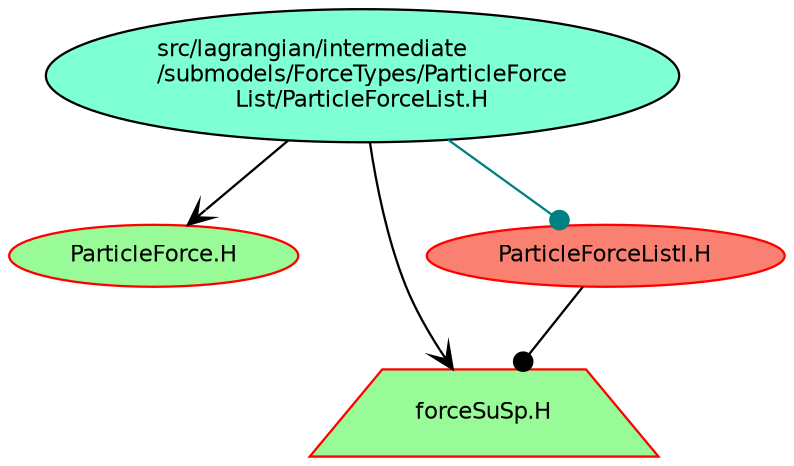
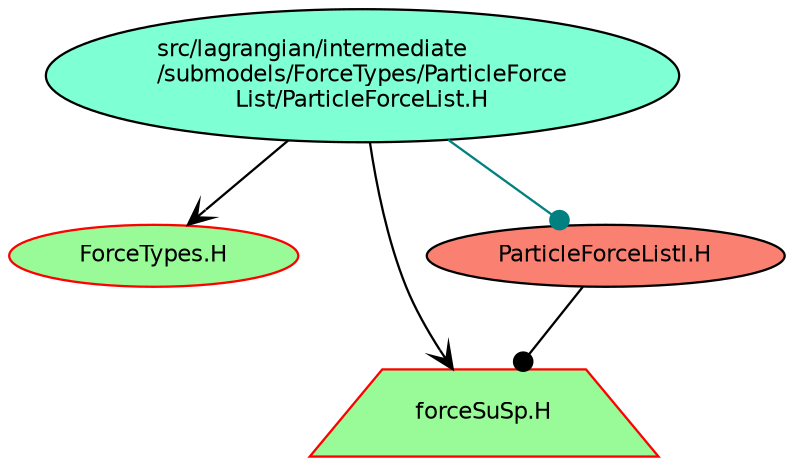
(154, 256) -> (154, 256)
(606, 256) -> (606, 256)
